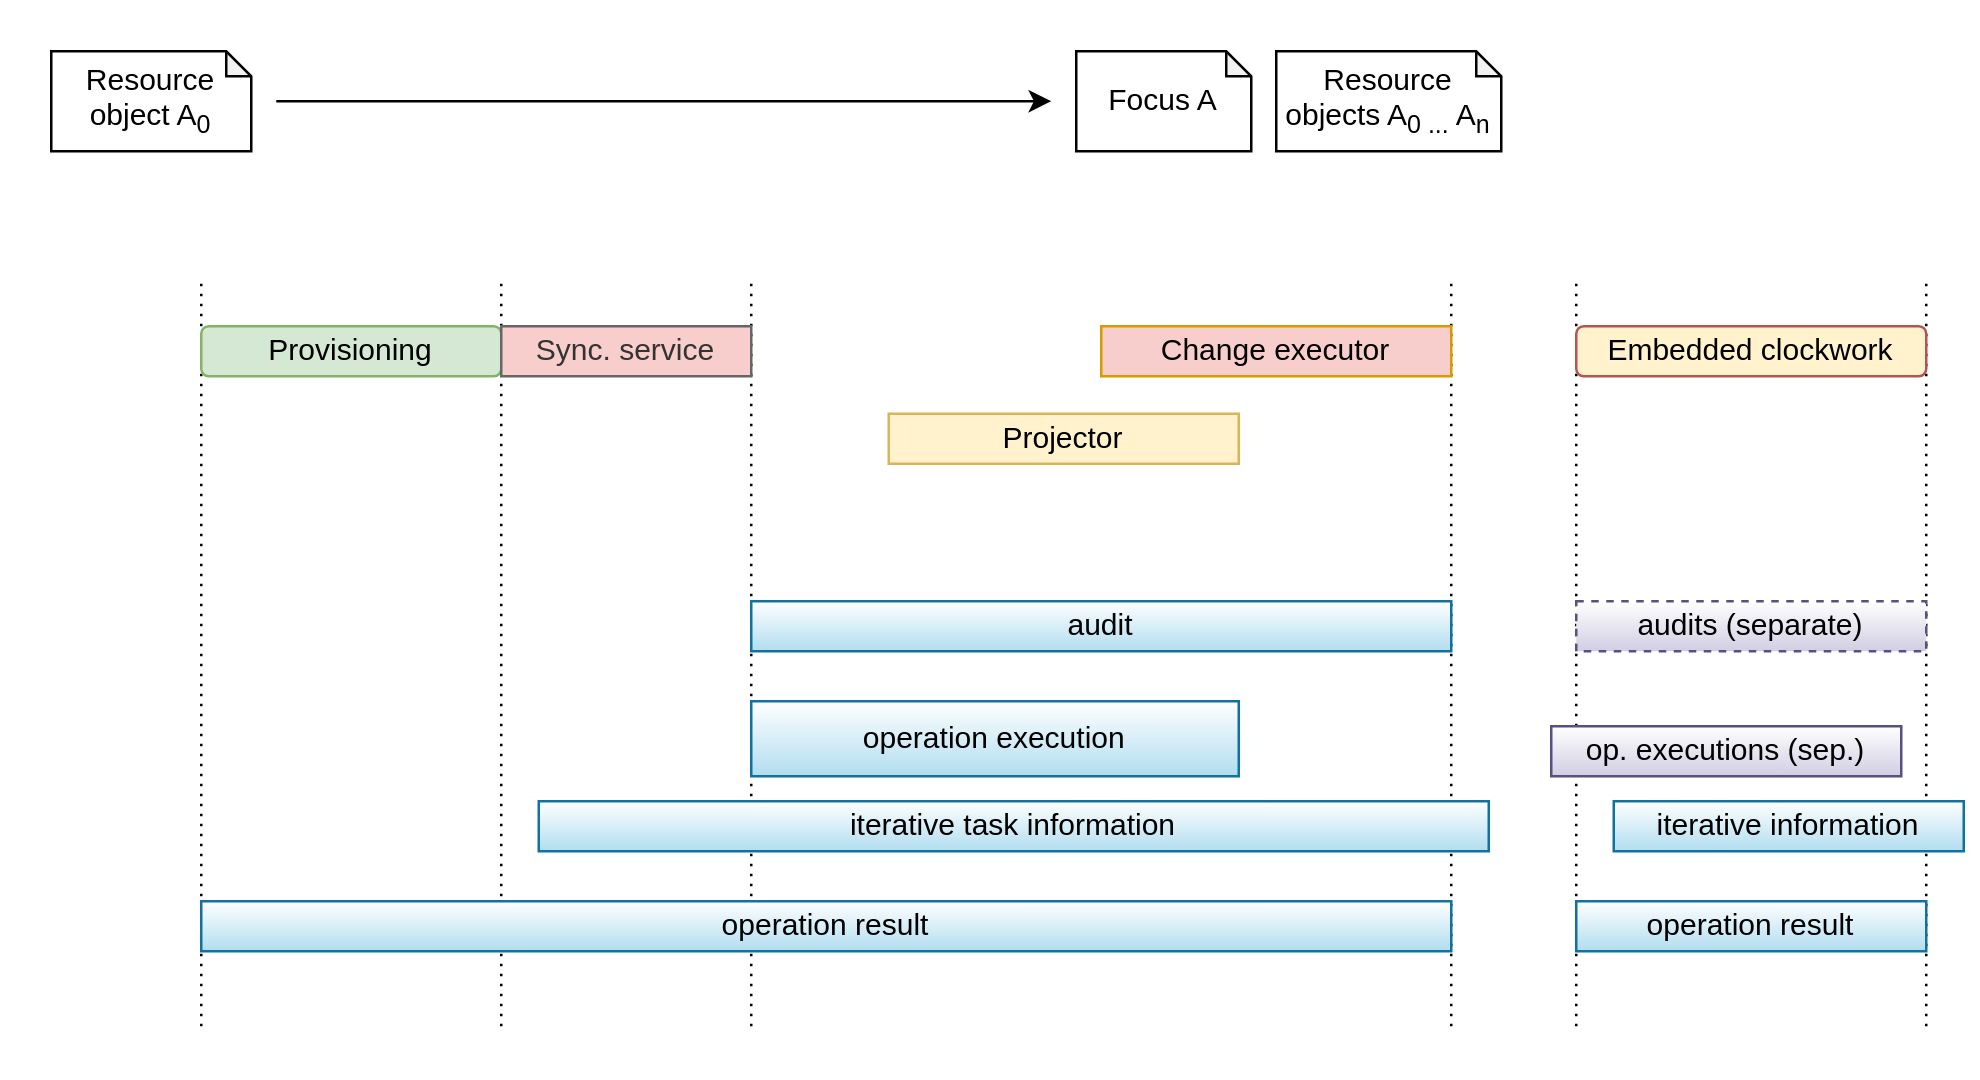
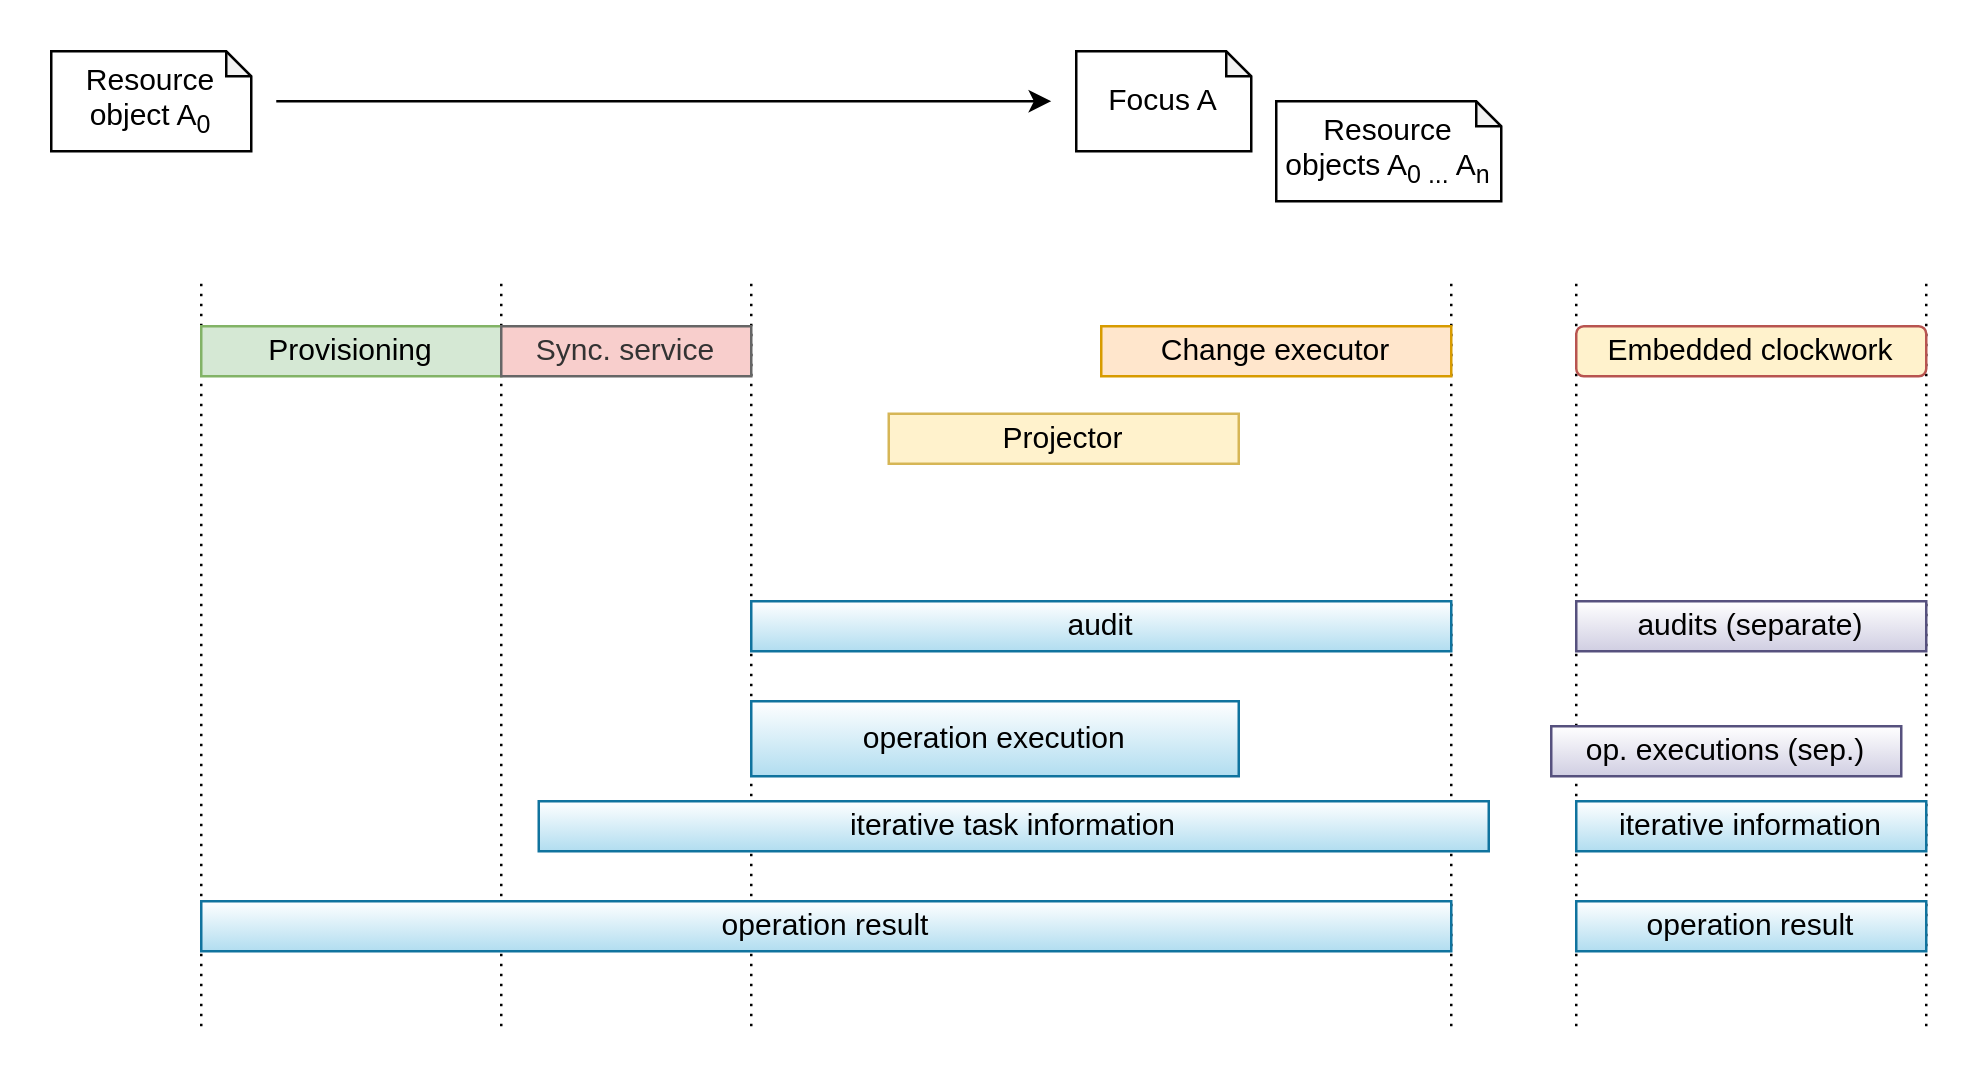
(1389, 101) -> (1389, 151)
(351, 351) -> (351, 351)
(1276, 351) -> (1276, 351)
(1751, 626) -> (1751, 626)
(1789, 826) -> (1751, 826)
